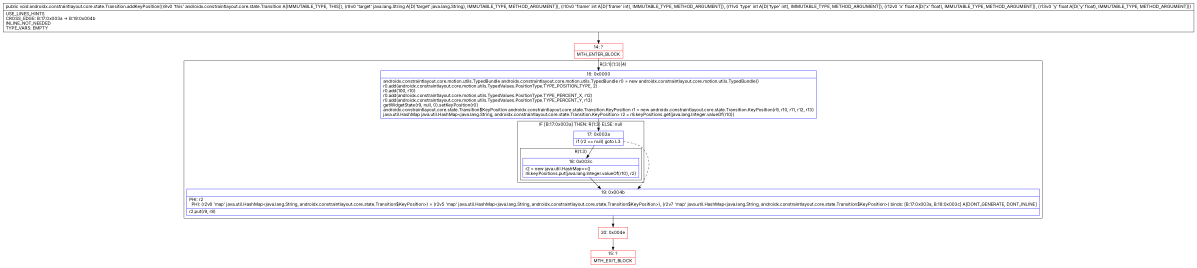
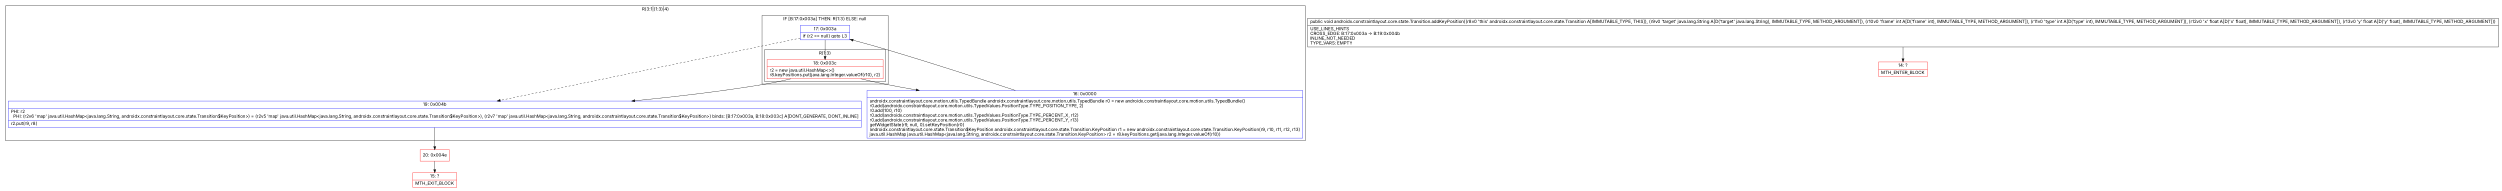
(599, 63) -> (890, 85)
(581, 168) -> (825, 69)
